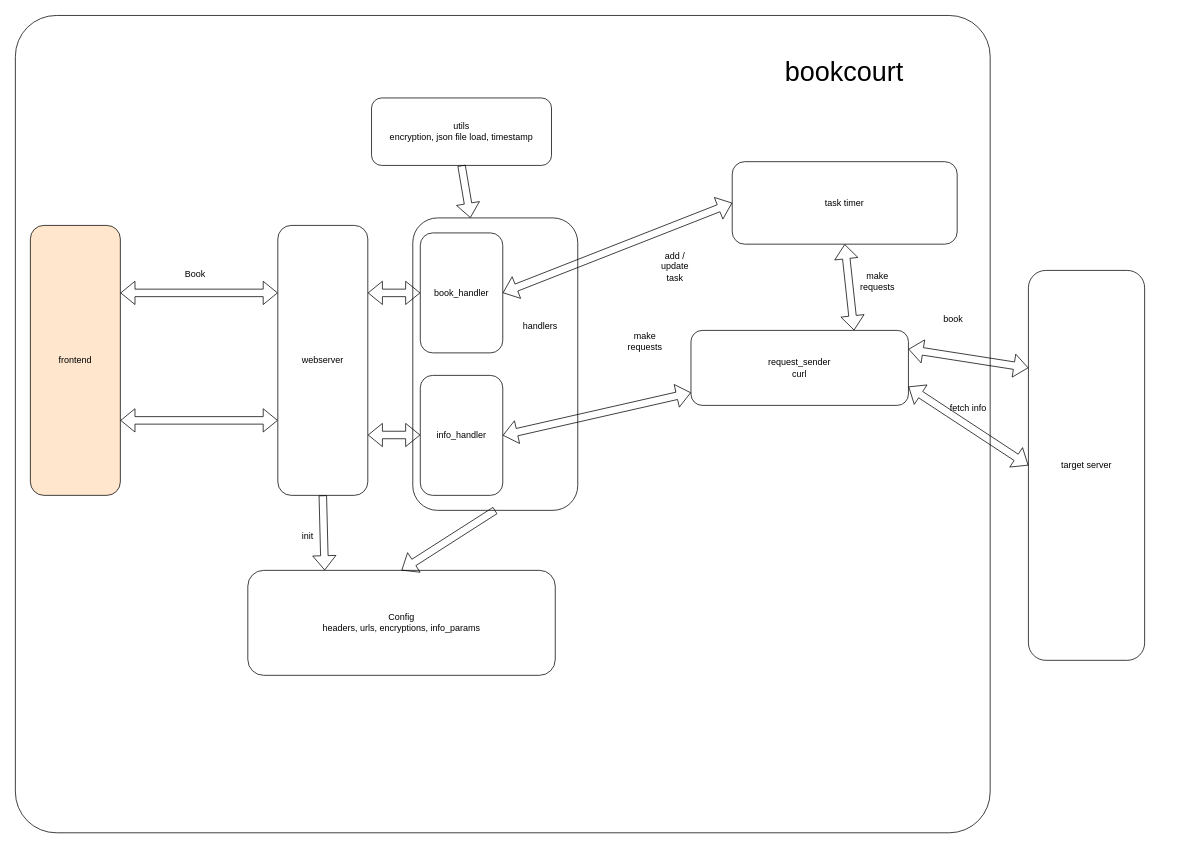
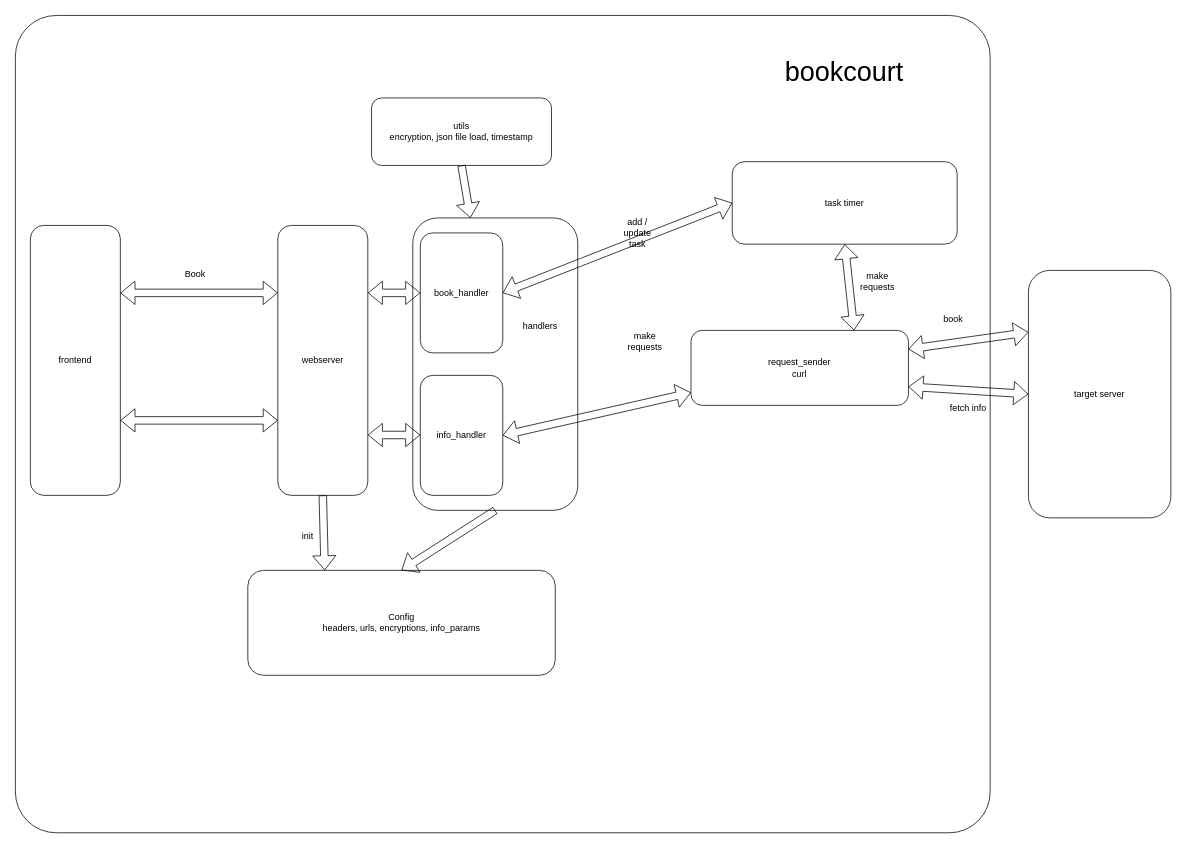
(675, 267) -> (638, 233)
(75, 360) -> (75, 360)
(1087, 465) -> (1100, 394)
